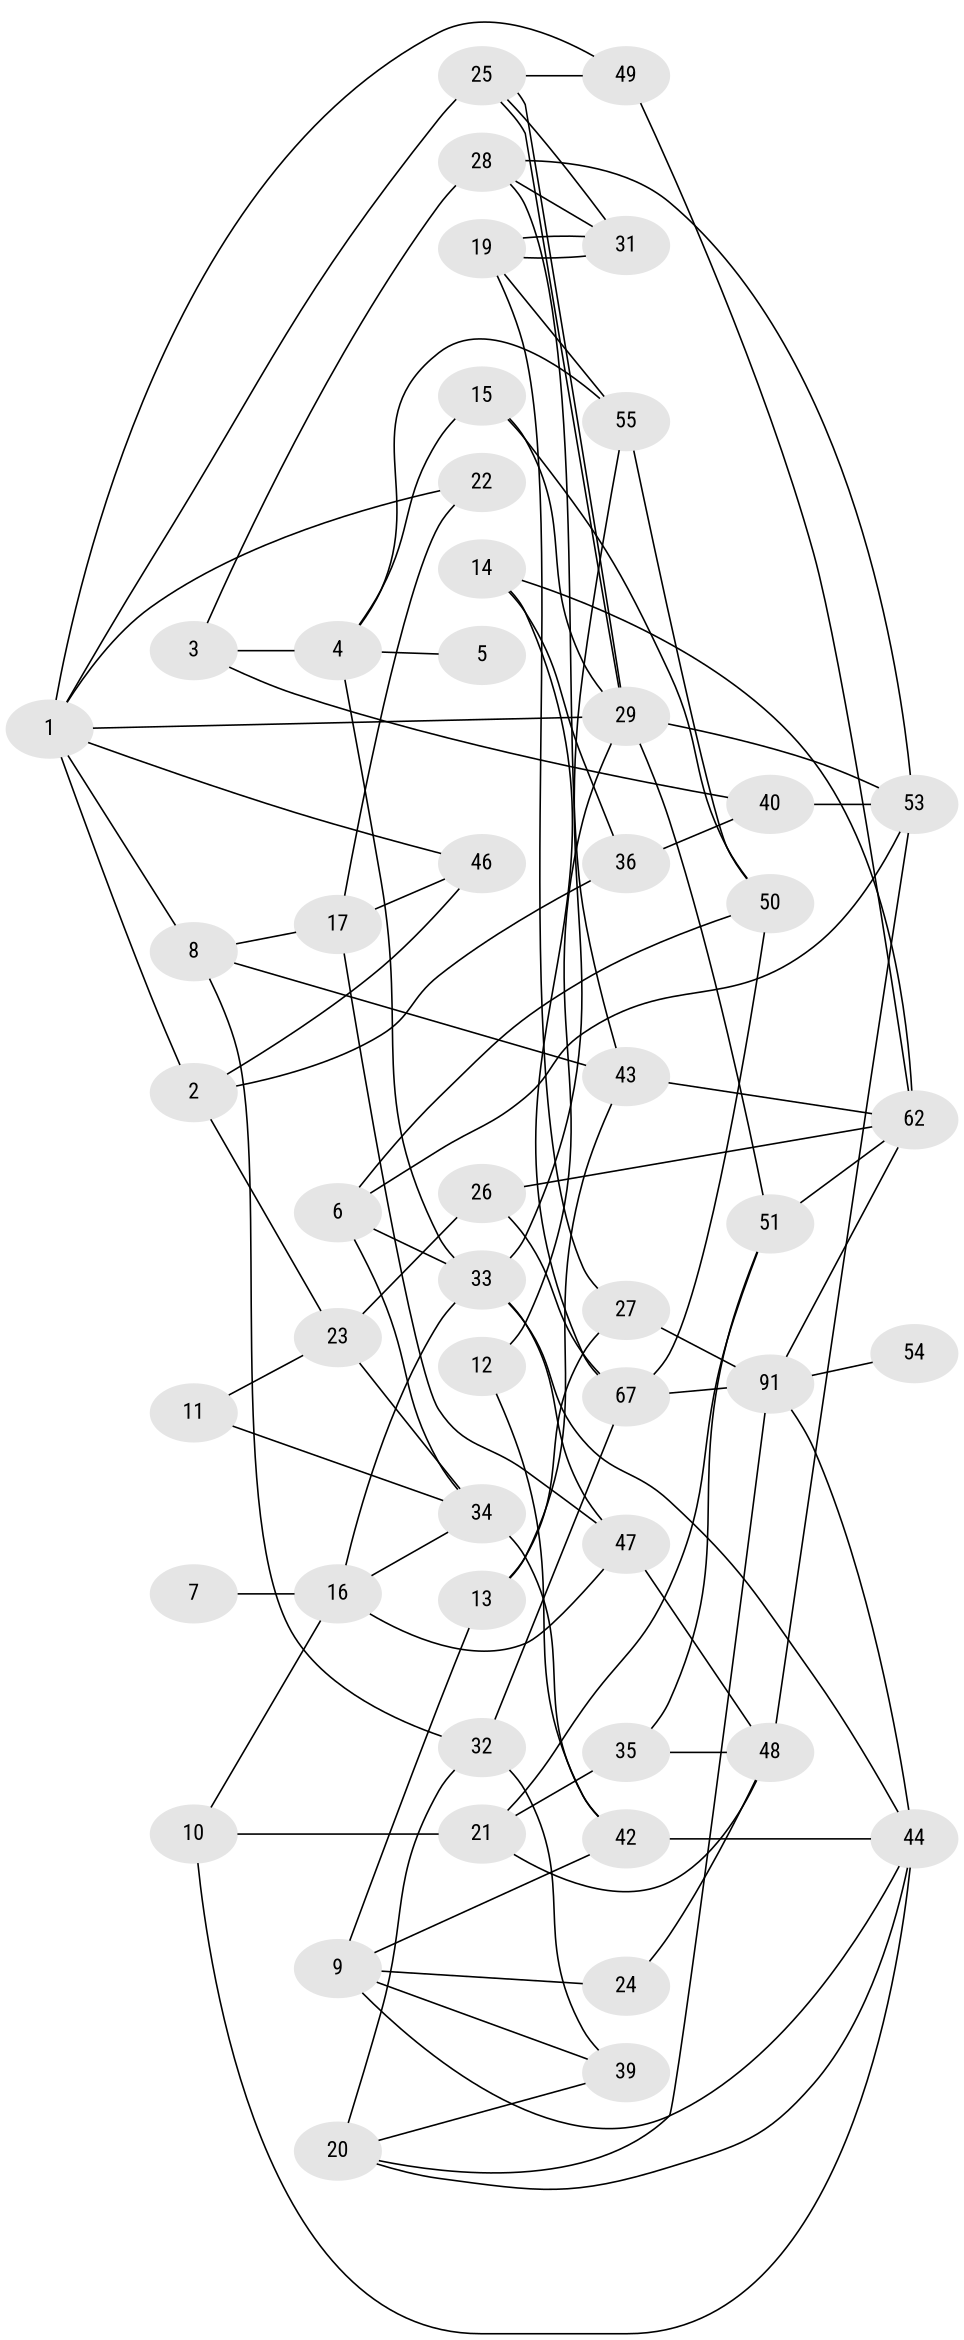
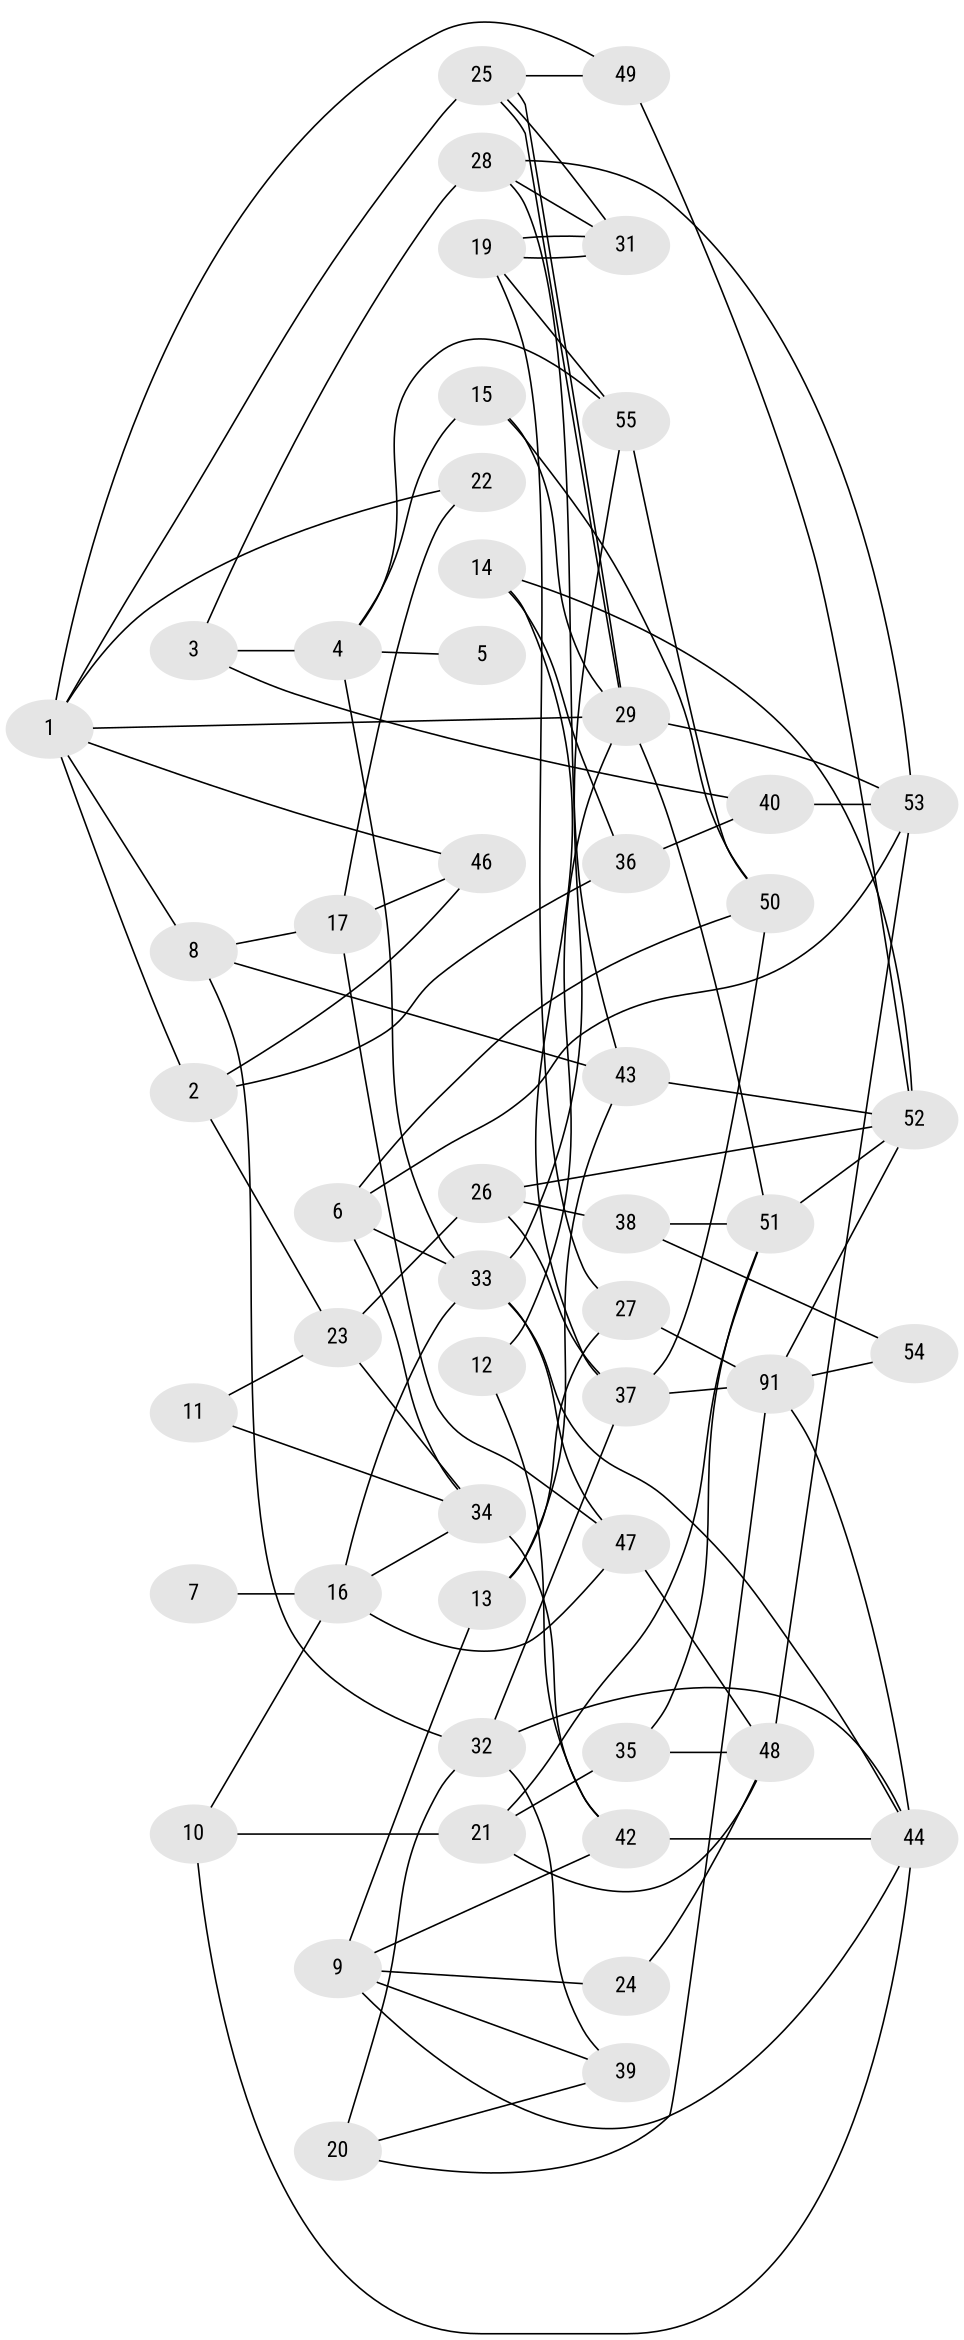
(914, 1120) -> (914, 1120)
none -> (626, 1224)
(626, 1397) -> (626, 1397)
(722, 2150) -> (744, 1690)
